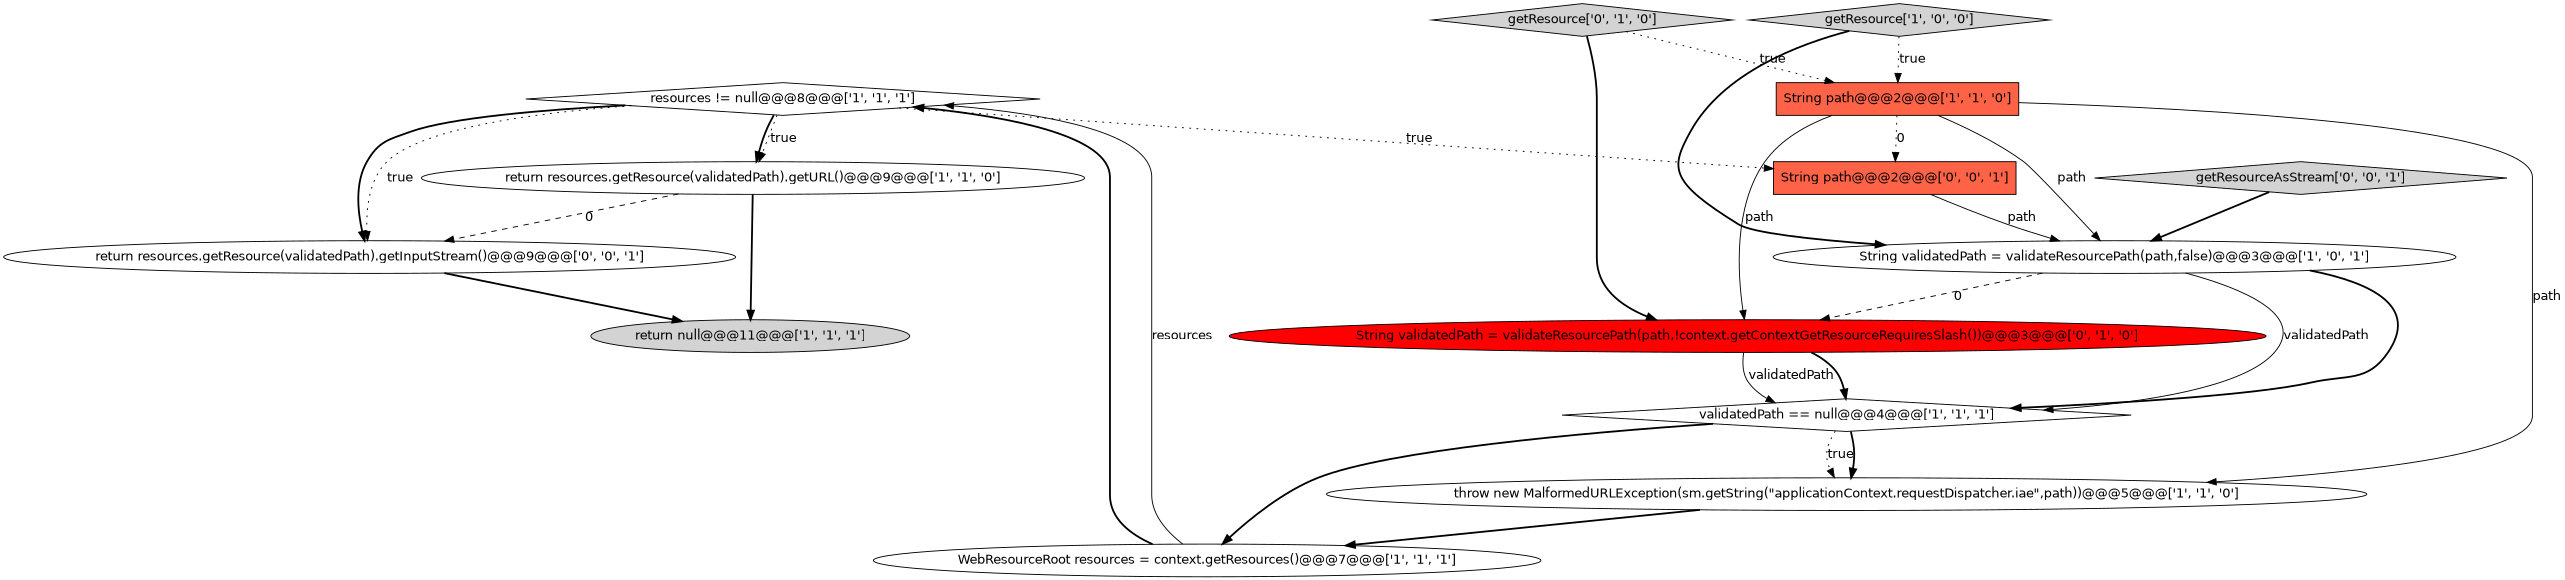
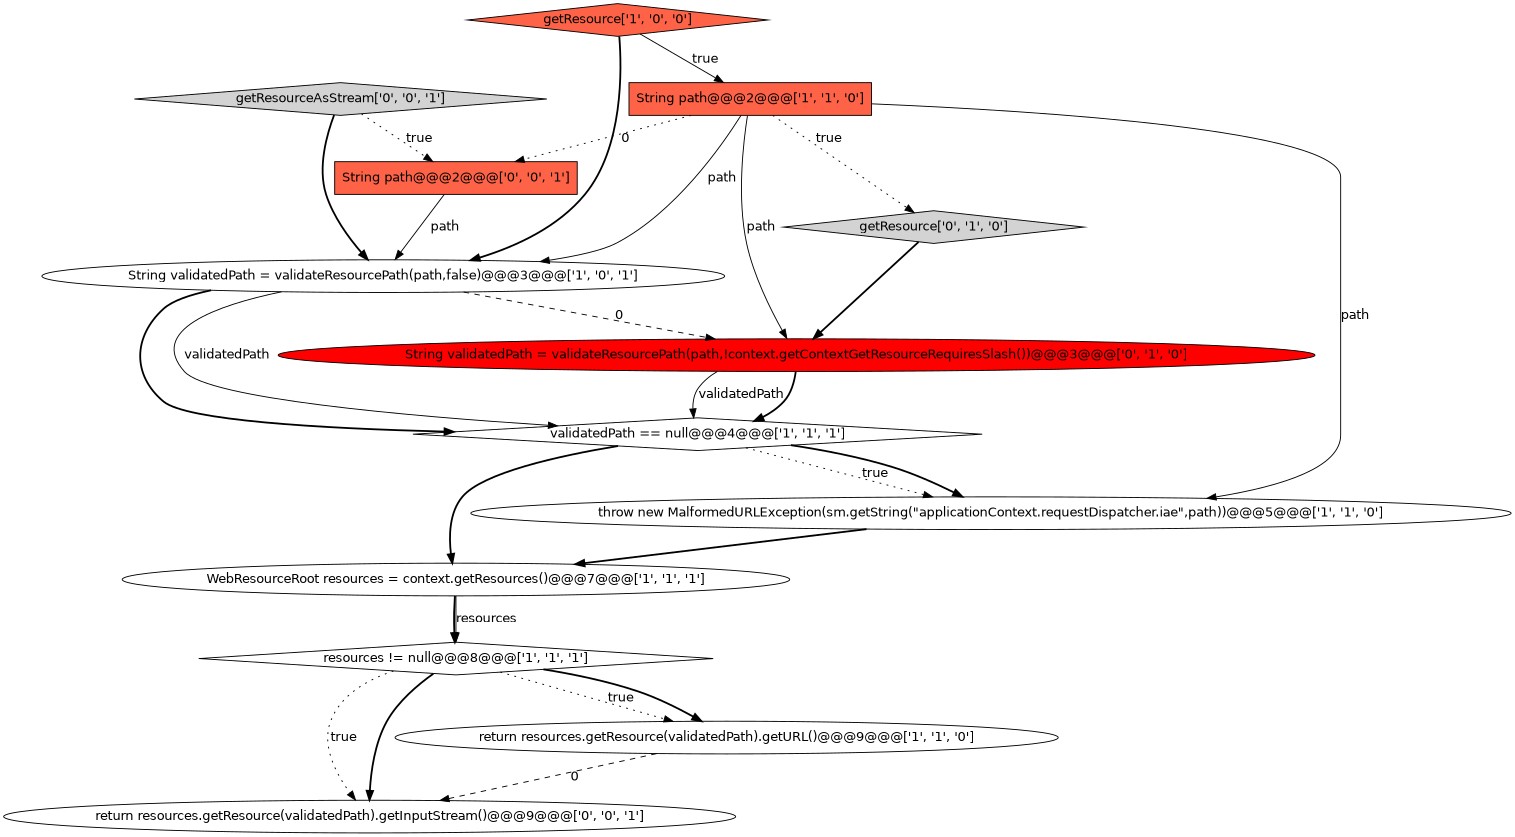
(1899, 20) -> (618, 20)
(1898, 55) -> (678, 56)
(1726, 56) -> (840, 161)
(1332, 138) -> (393, 135)
(750, 336) -> none
